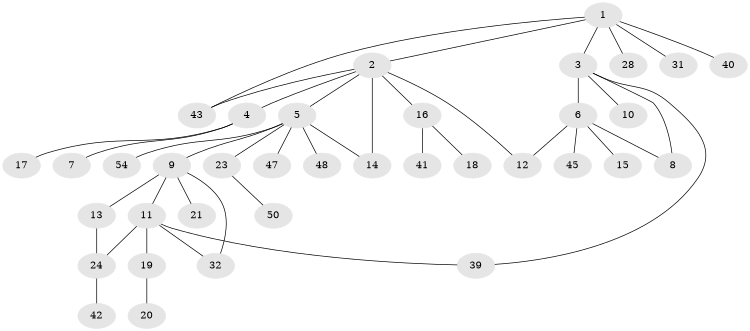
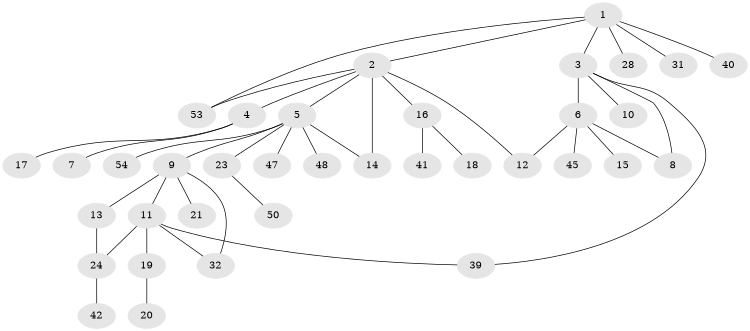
(197, 116) -> (197, 116)
